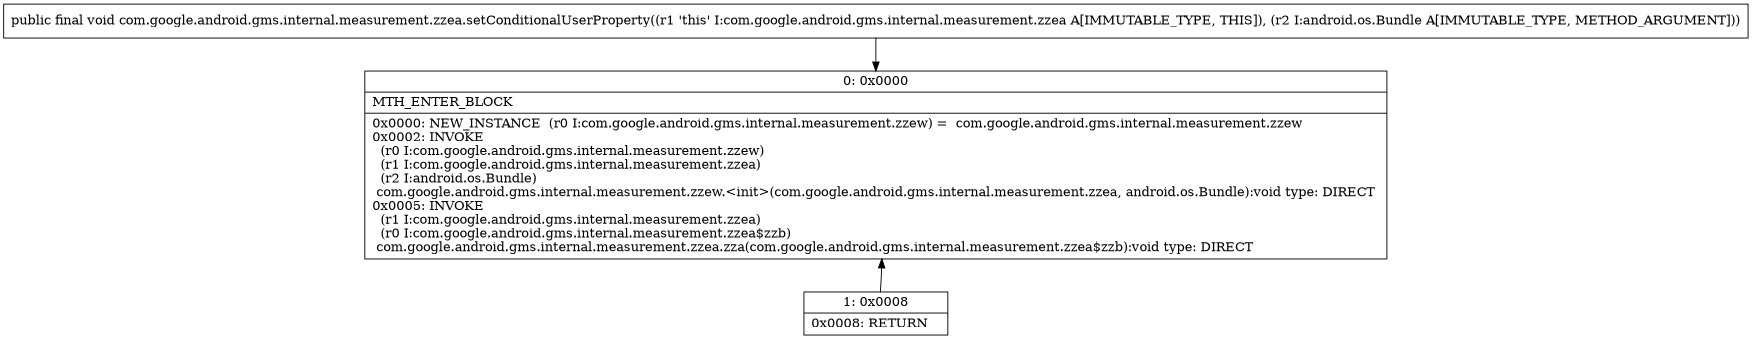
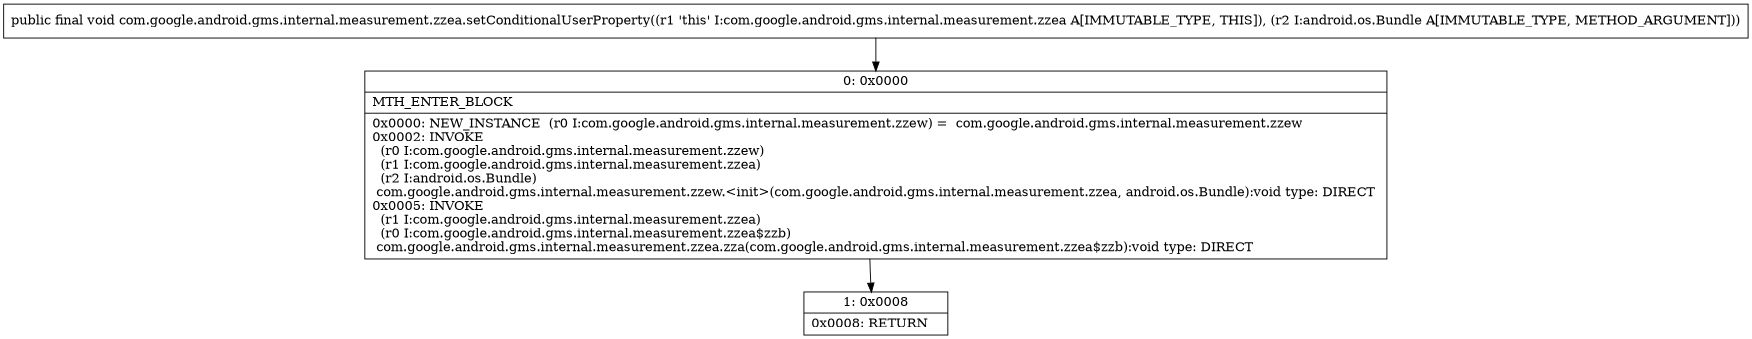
(881, 280) -> (870, 271)
